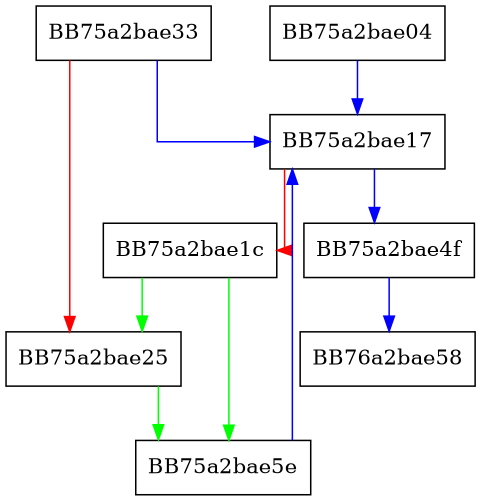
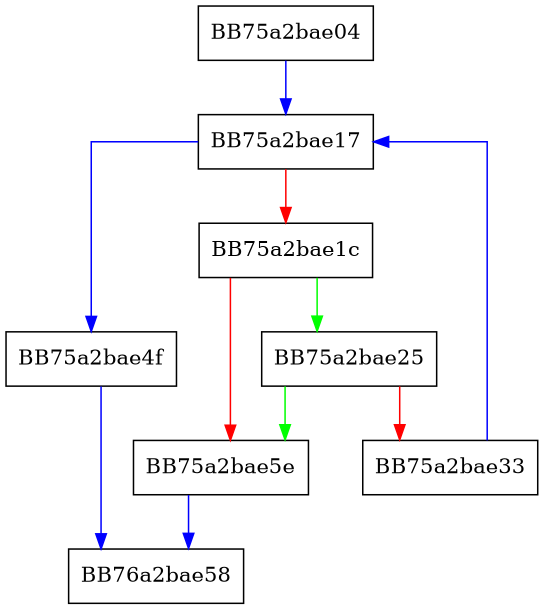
(70, 188) -> (400, 406)
(292, 312) -> (189, 514)
(229, 352) -> (230, 352)
